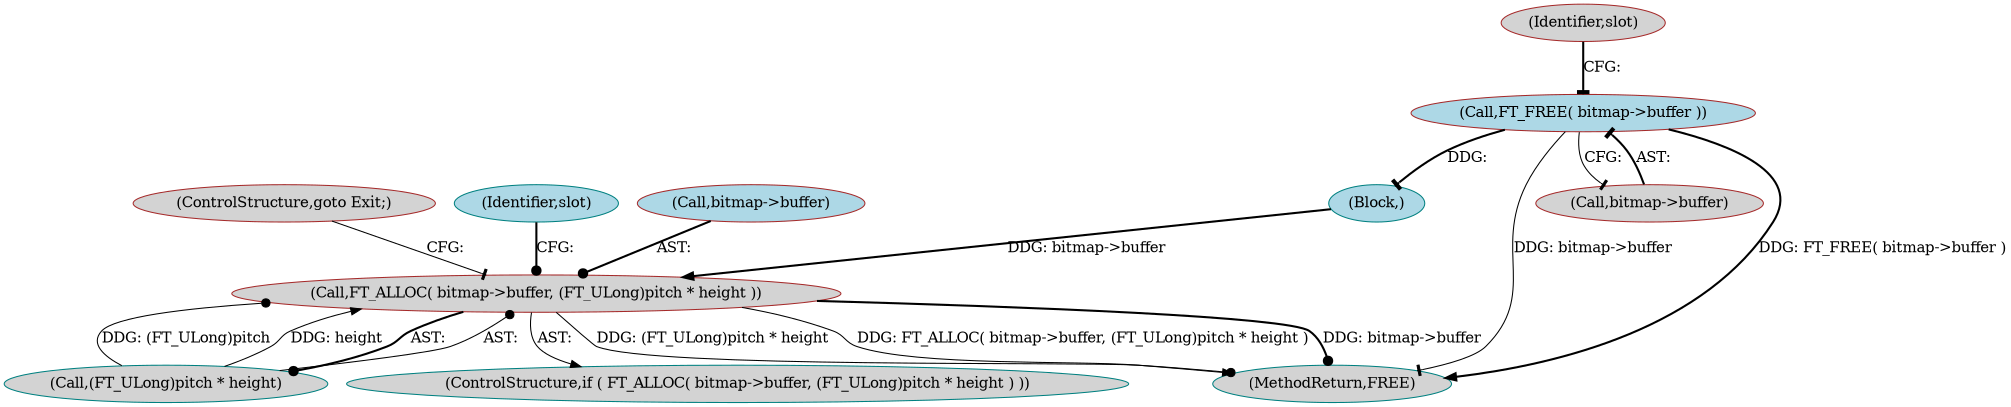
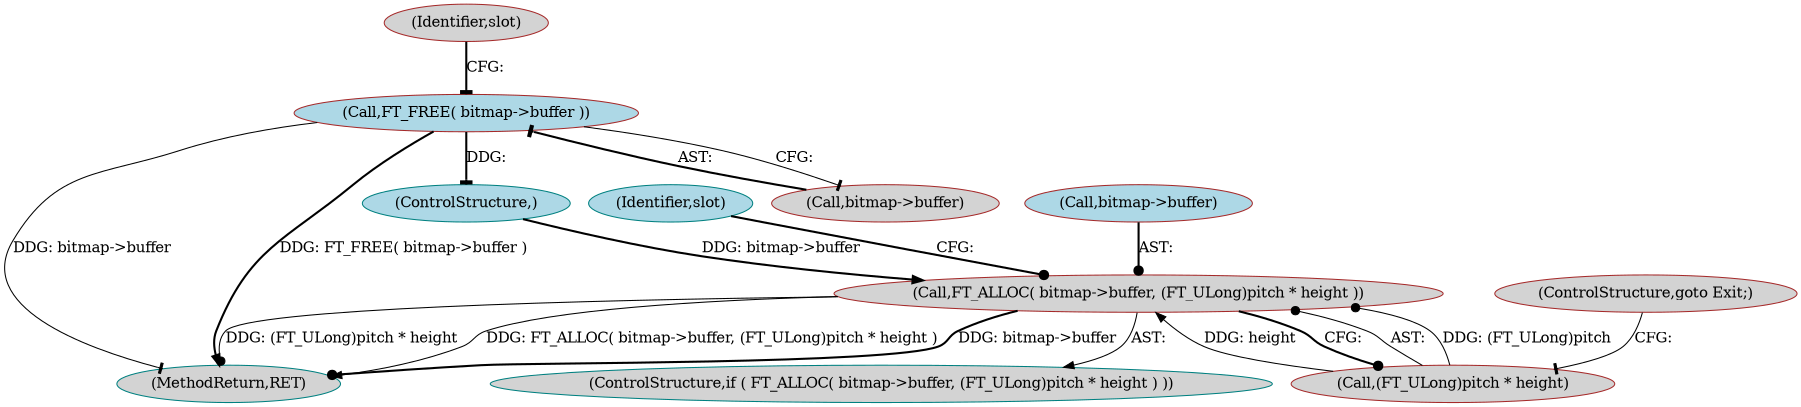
(1377, 203) -> (466, 203)
(407, 247) -> (1611, 354)
(431, 339) -> (1346, 339)
(166, 384) -> (1453, 384)
(1332, 384) -> (229, 384)
